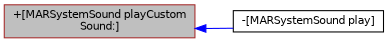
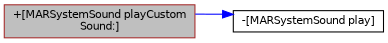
(220, 28) -> (209, 14)
